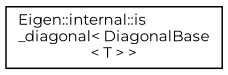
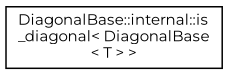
(114, 38) -> (114, 38)
